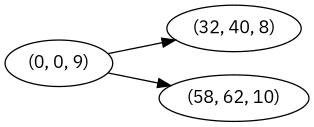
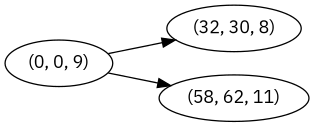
(234, 28) -> (234, 28)
(234, 98) -> (234, 98)
